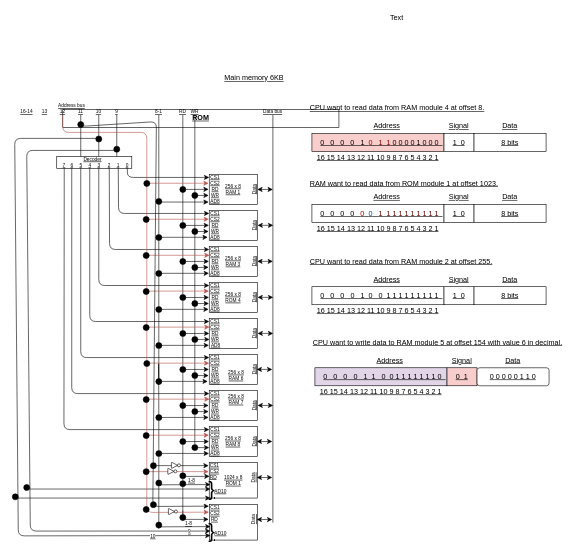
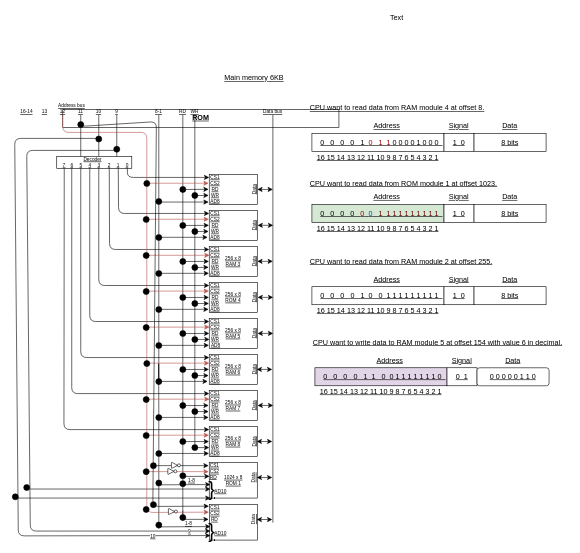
(378, 143) -> (378, 143)
(409, 183) -> (409, 183)
(233, 189) -> none
(378, 213) -> (378, 213)
none -> (233, 333)
(236, 375) -> (233, 369)
(462, 377) -> (462, 377)
(236, 399) -> (233, 405)
